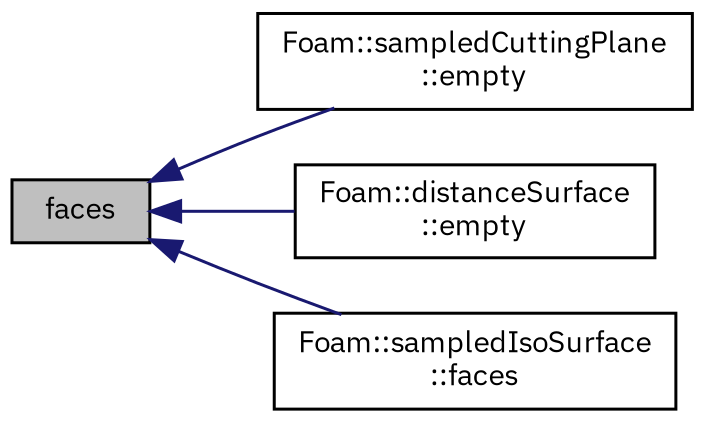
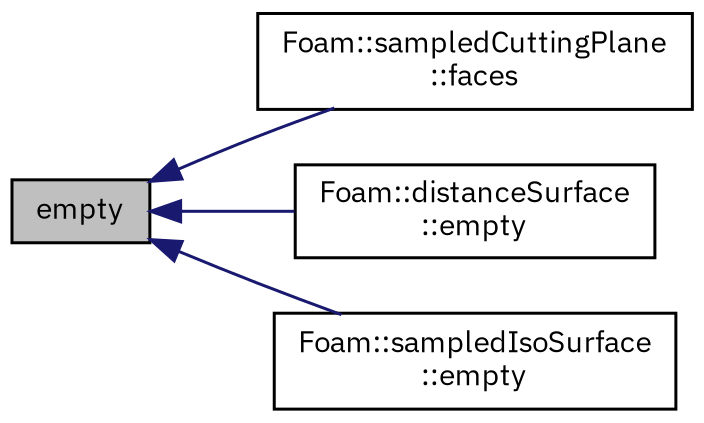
(475, 61) -> (475, 61)
(81, 211) -> (81, 211)
(475, 361) -> (475, 361)
